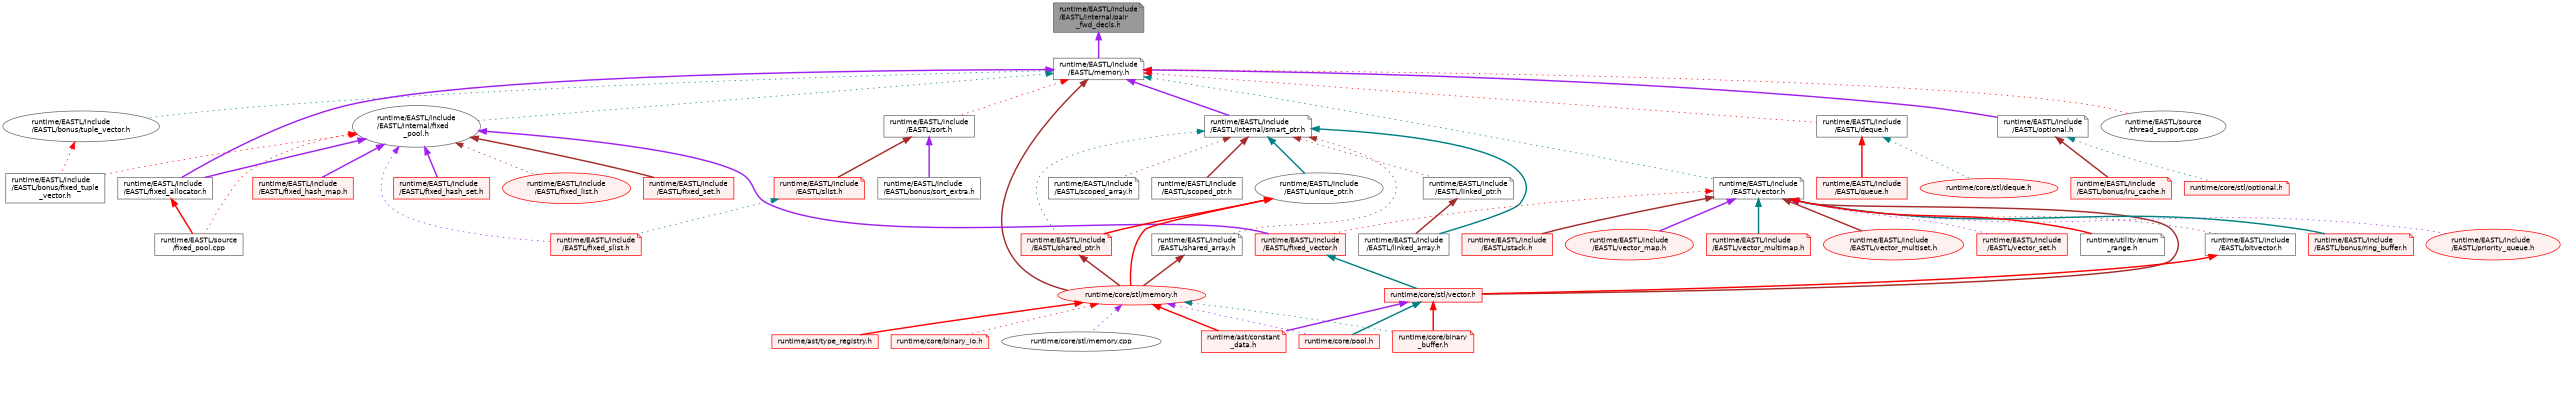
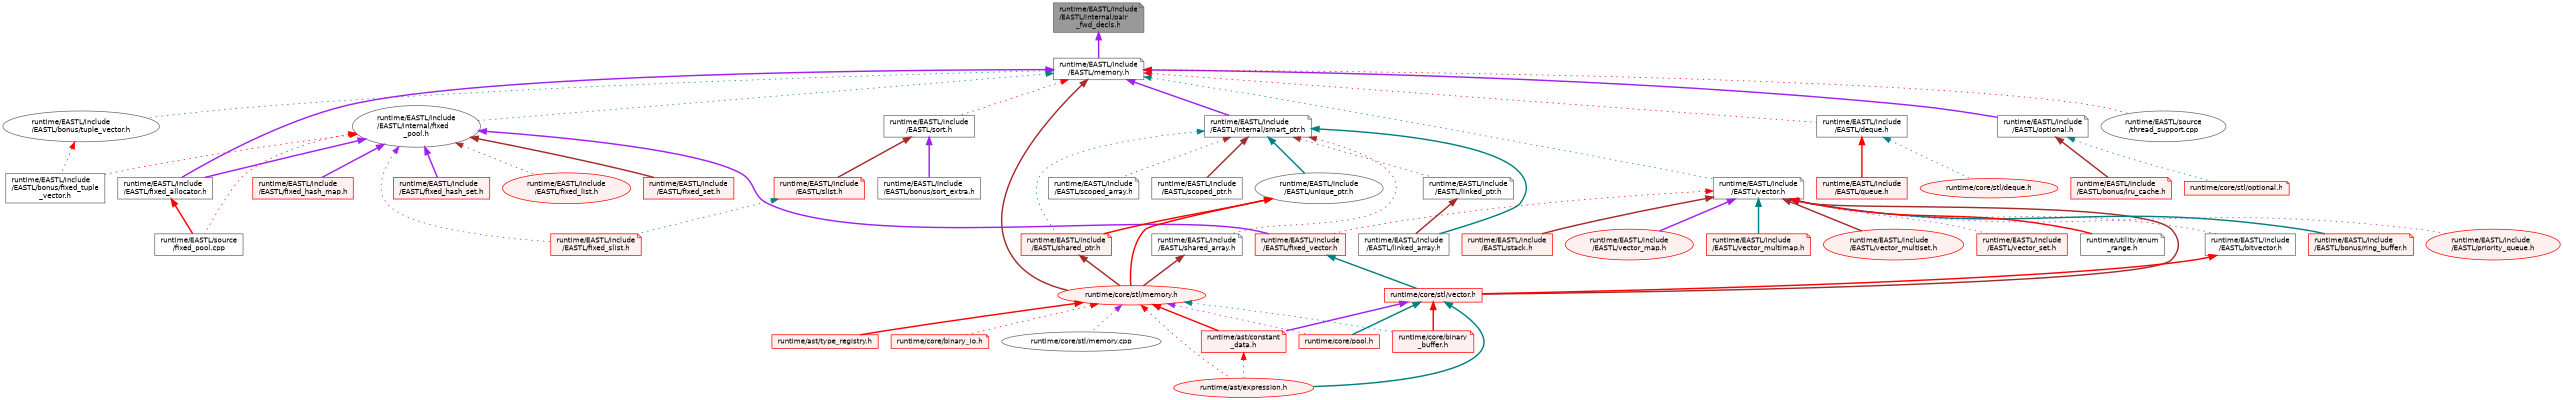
none -> (1244, 388)
